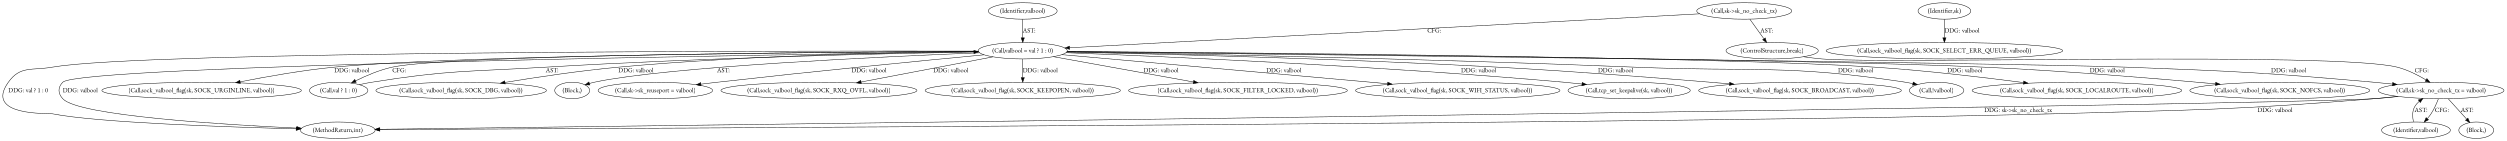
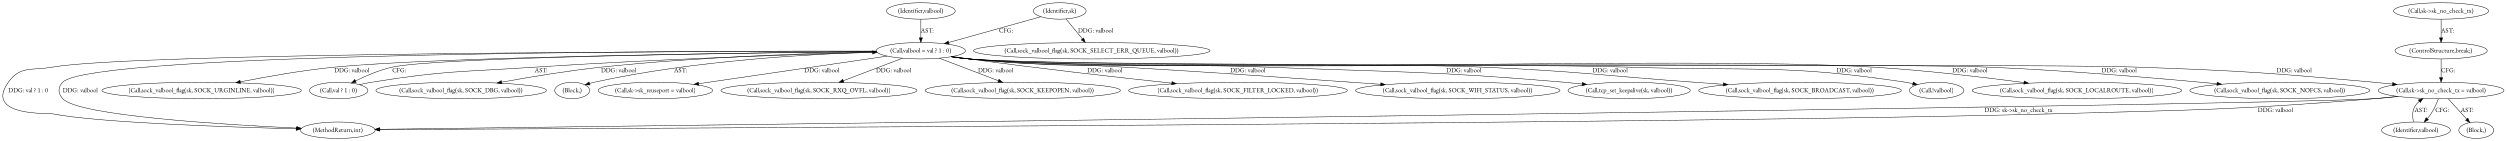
(1385, 31) -> (995, 30)
